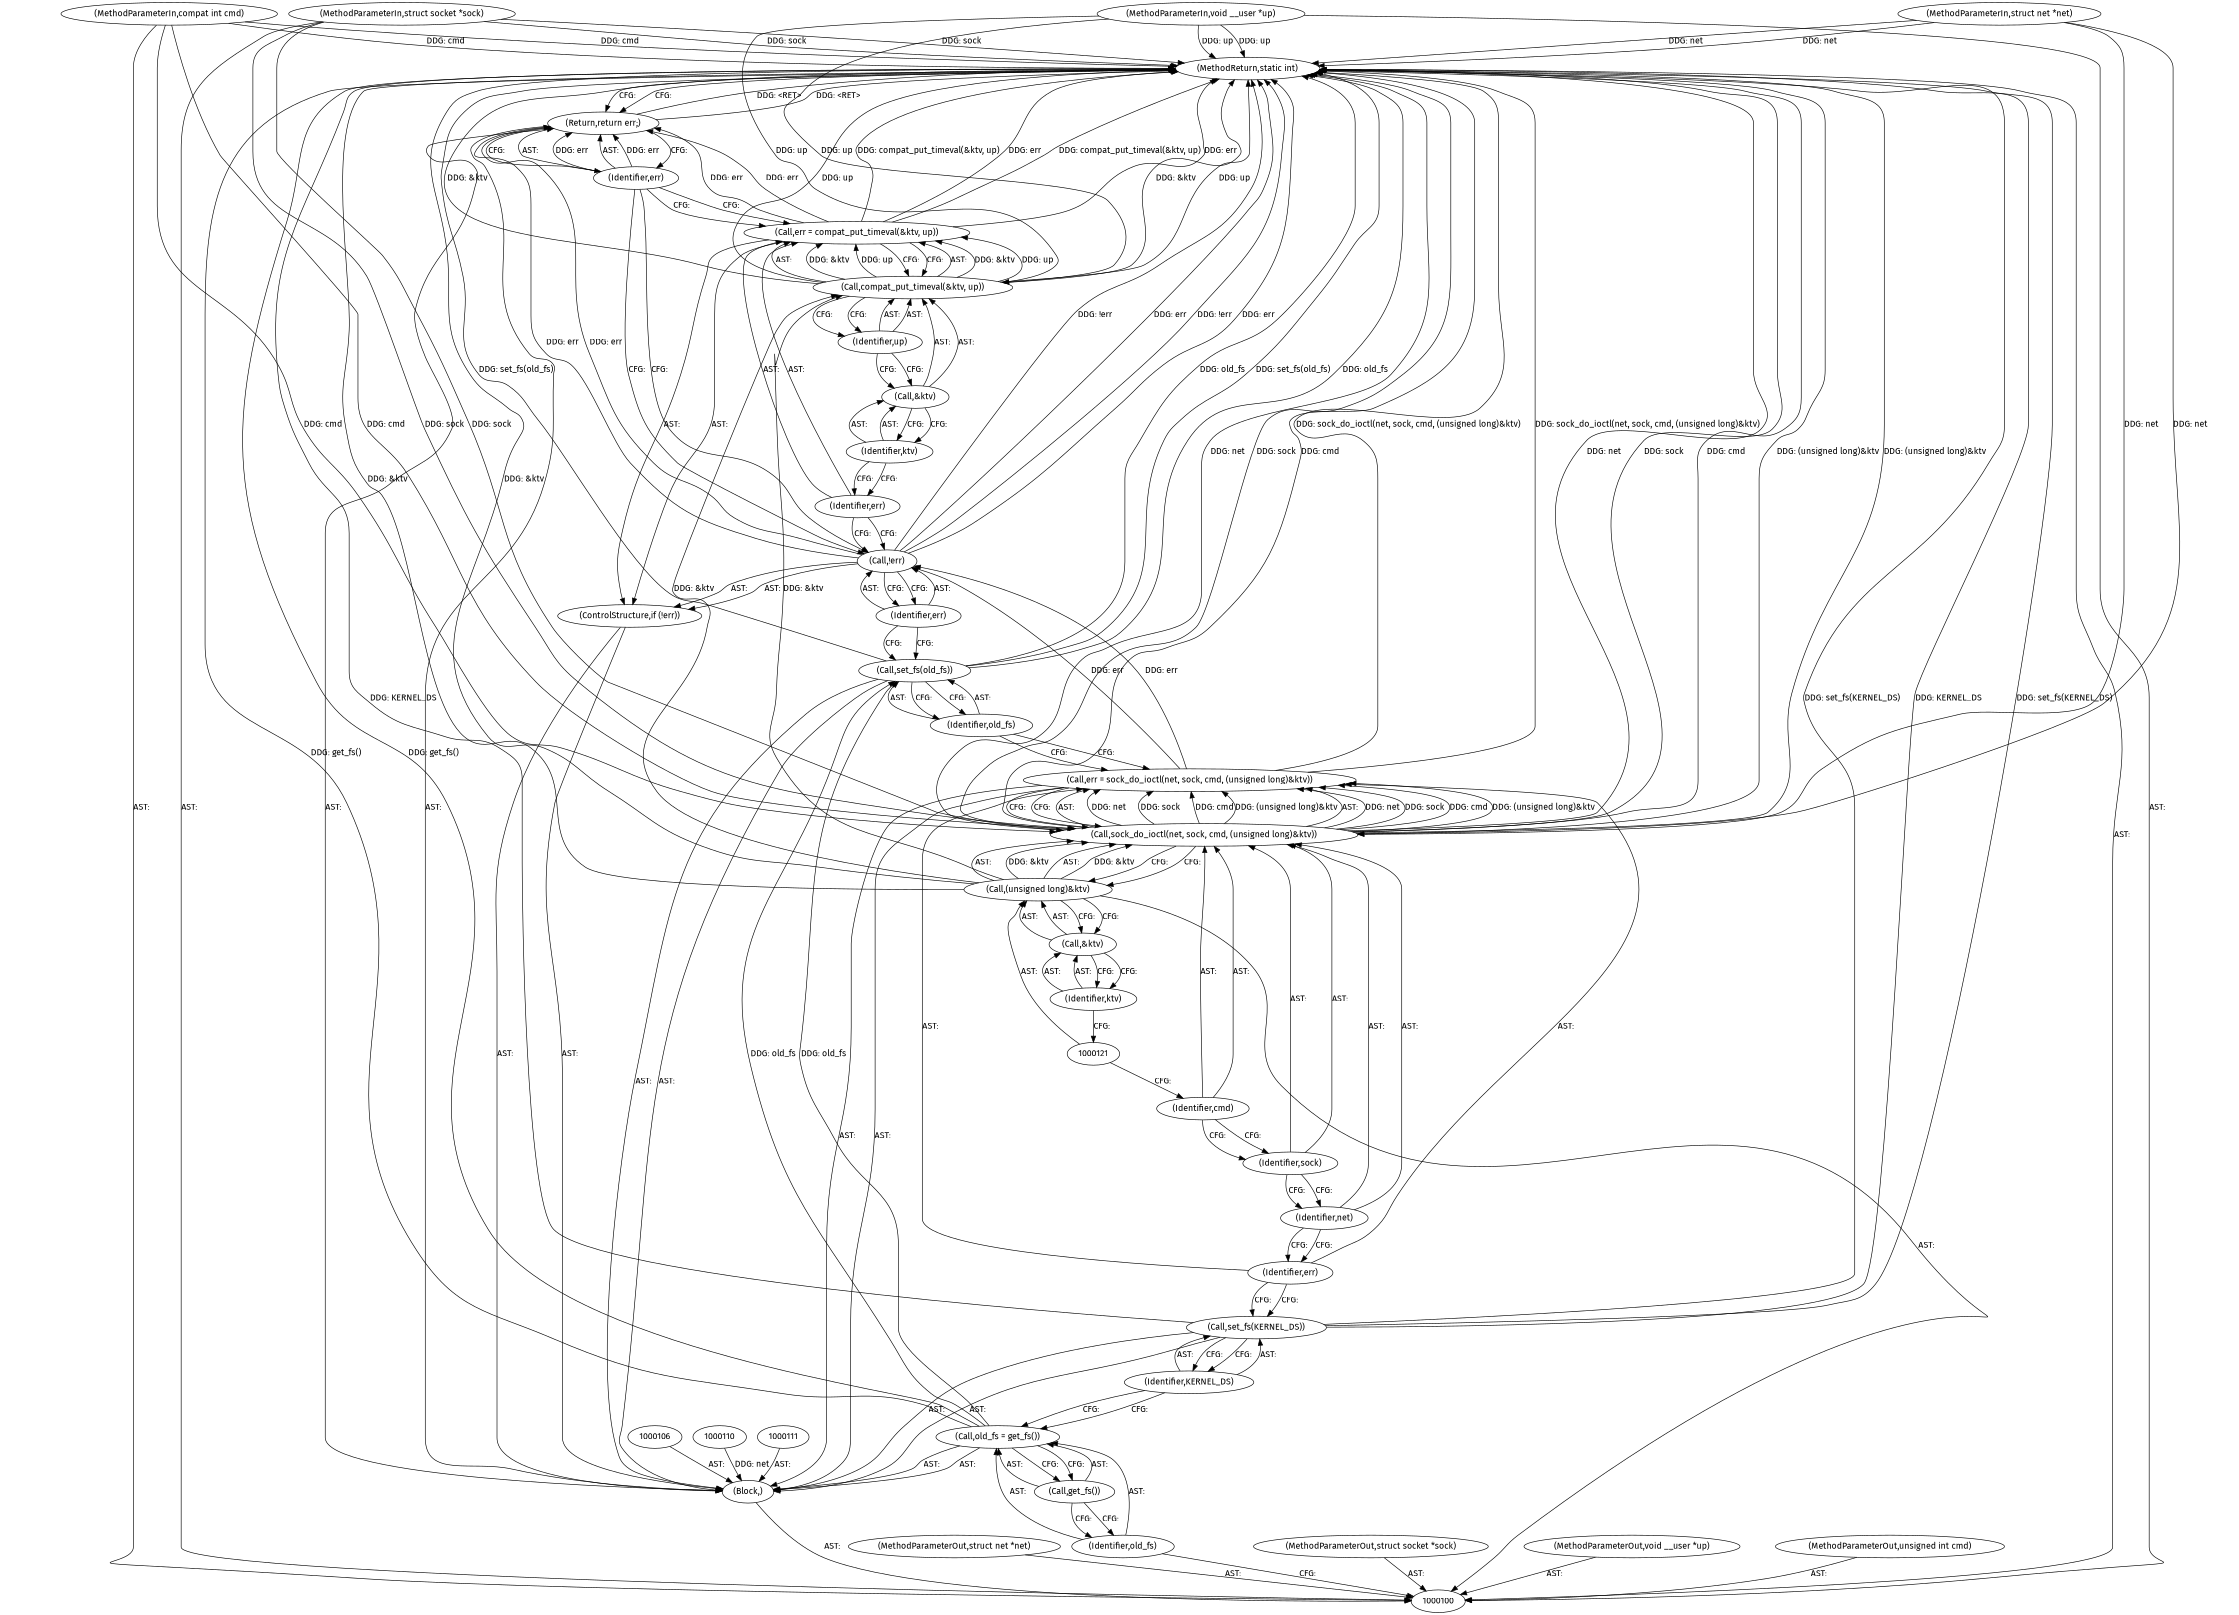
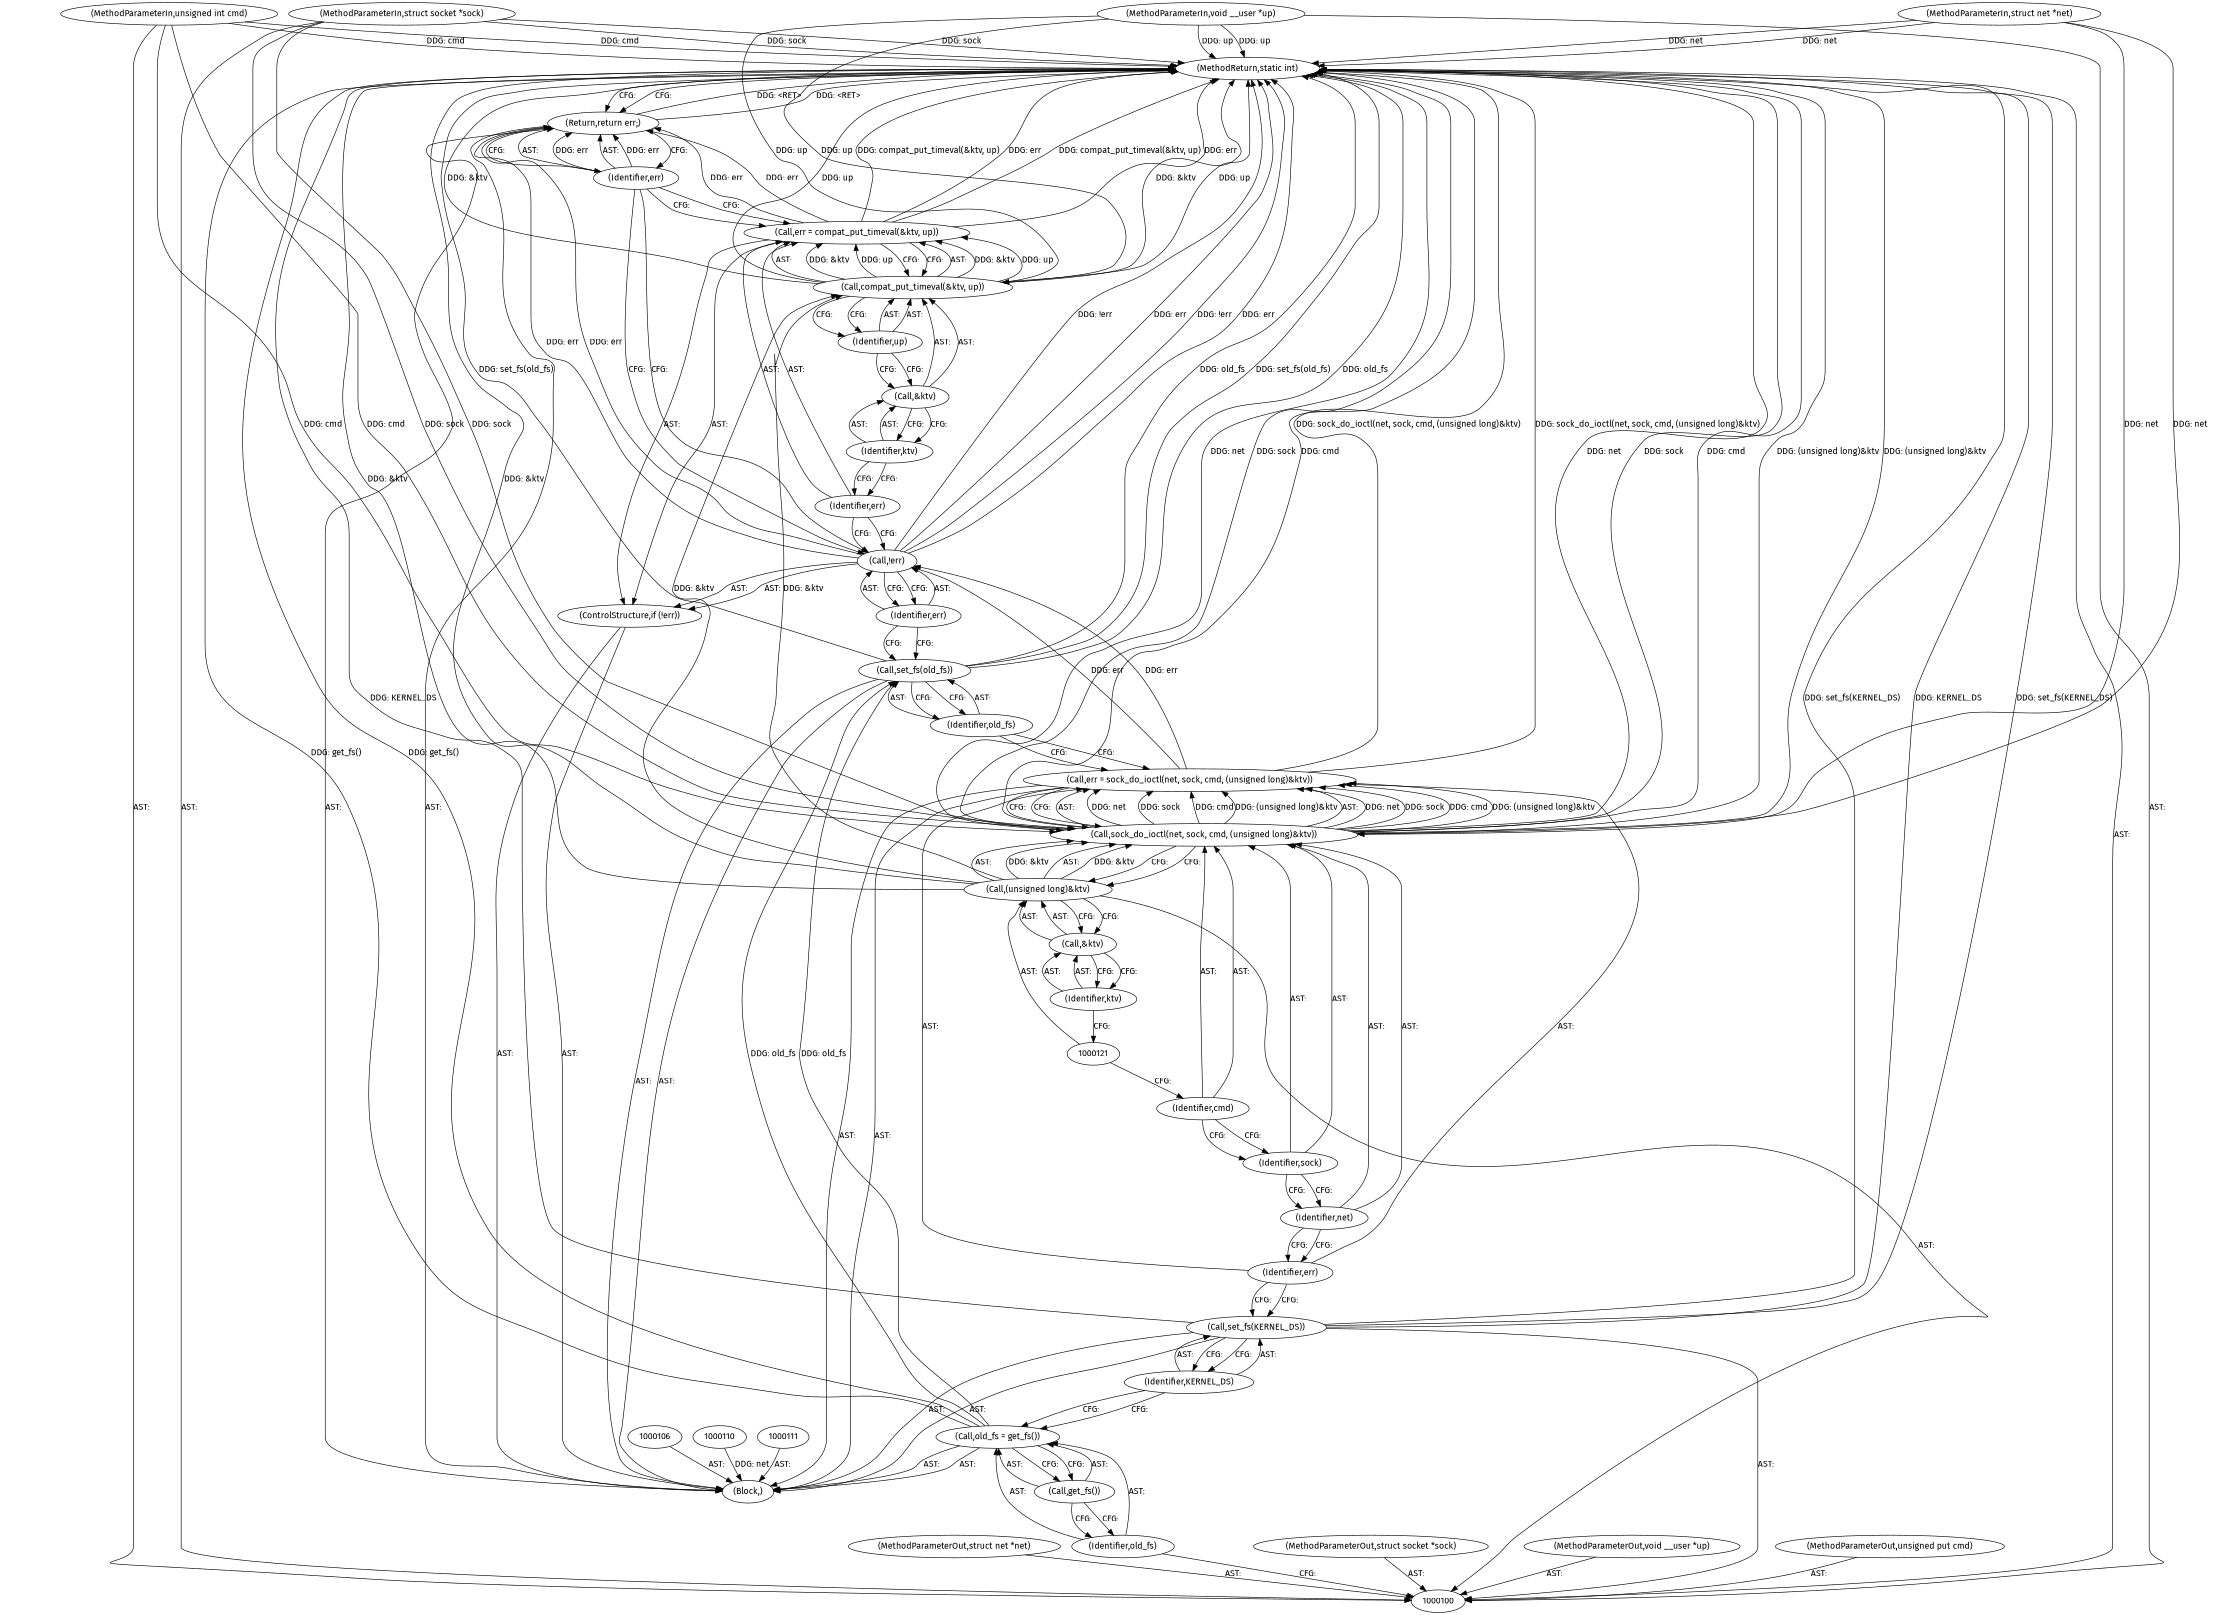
(169, 14) -> (169, 14)
(1890, 1546) -> (1890, 1546)
(985, 1587) -> (1758, 1391)
